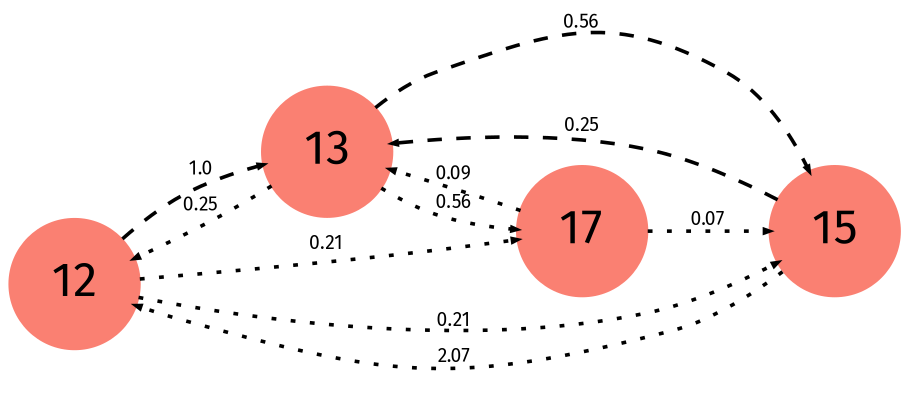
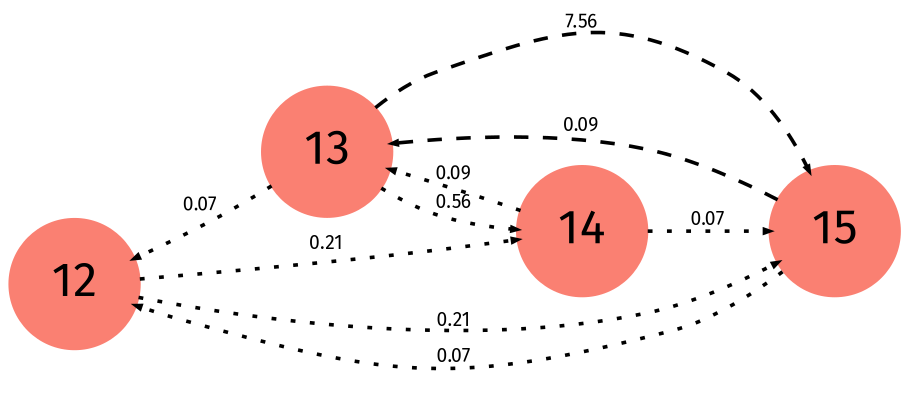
(582, 23) -> (582, 23)
(582, 127) -> (582, 127)
(186, 194) -> none
(201, 206) -> (201, 206)
(582, 231) -> (582, 231)
(455, 357) -> (455, 357)
